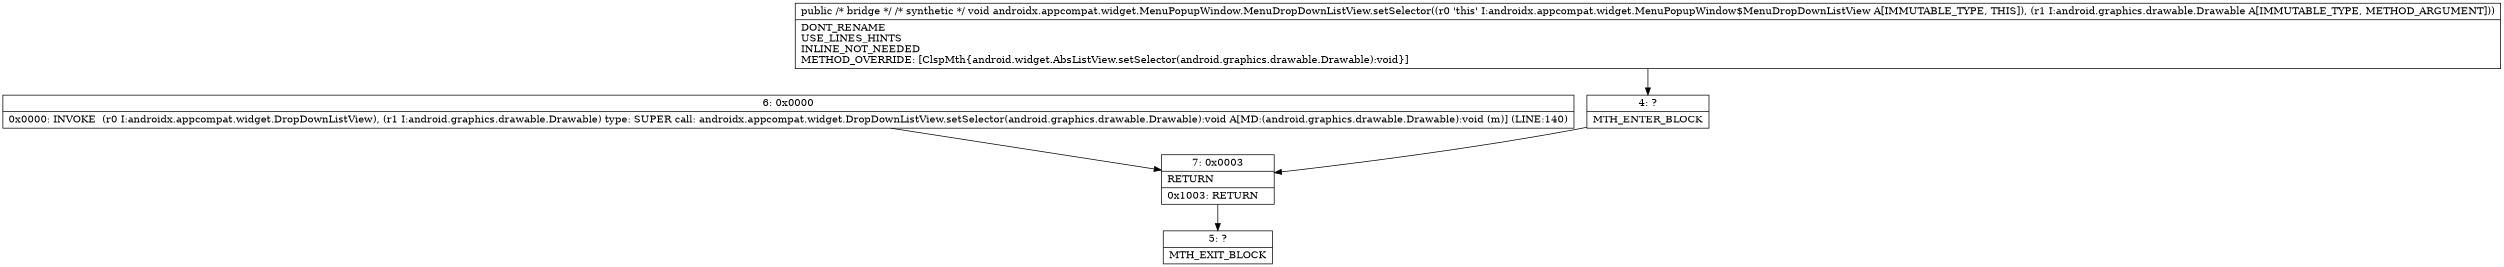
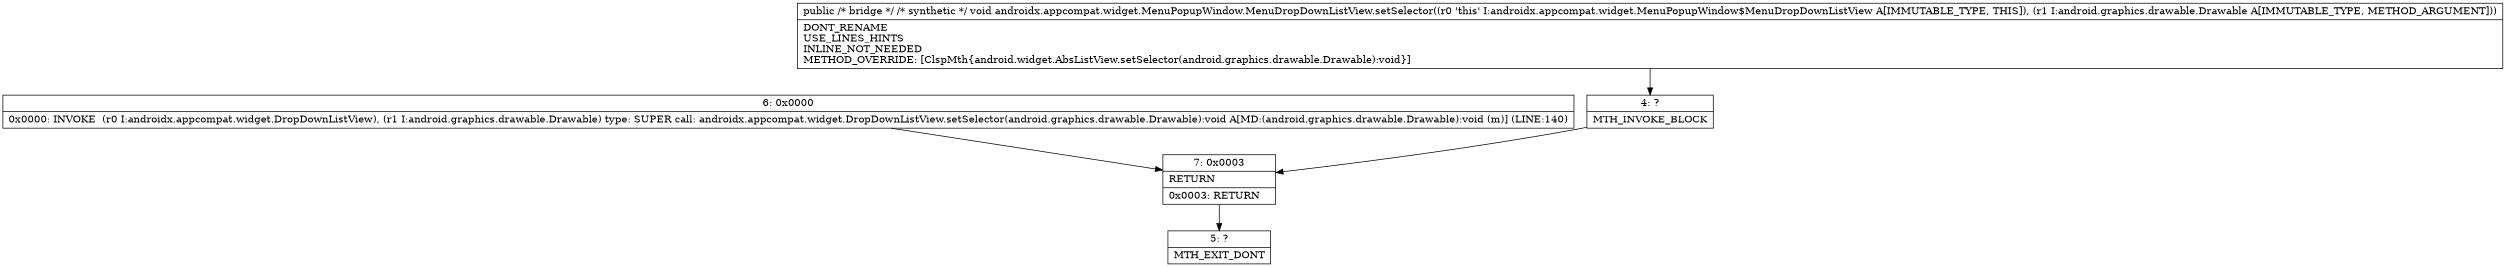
(1648, 120) -> (1650, 120)
(1218, 196) -> (1219, 196)
(1218, 255) -> (1219, 255)
